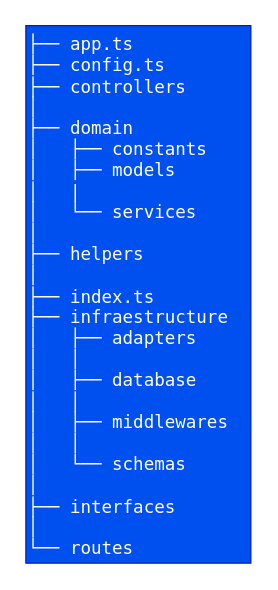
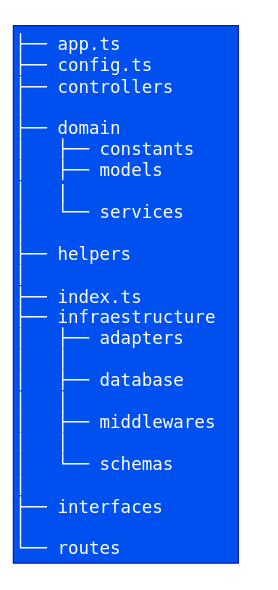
(138, 294) -> (126, 294)
